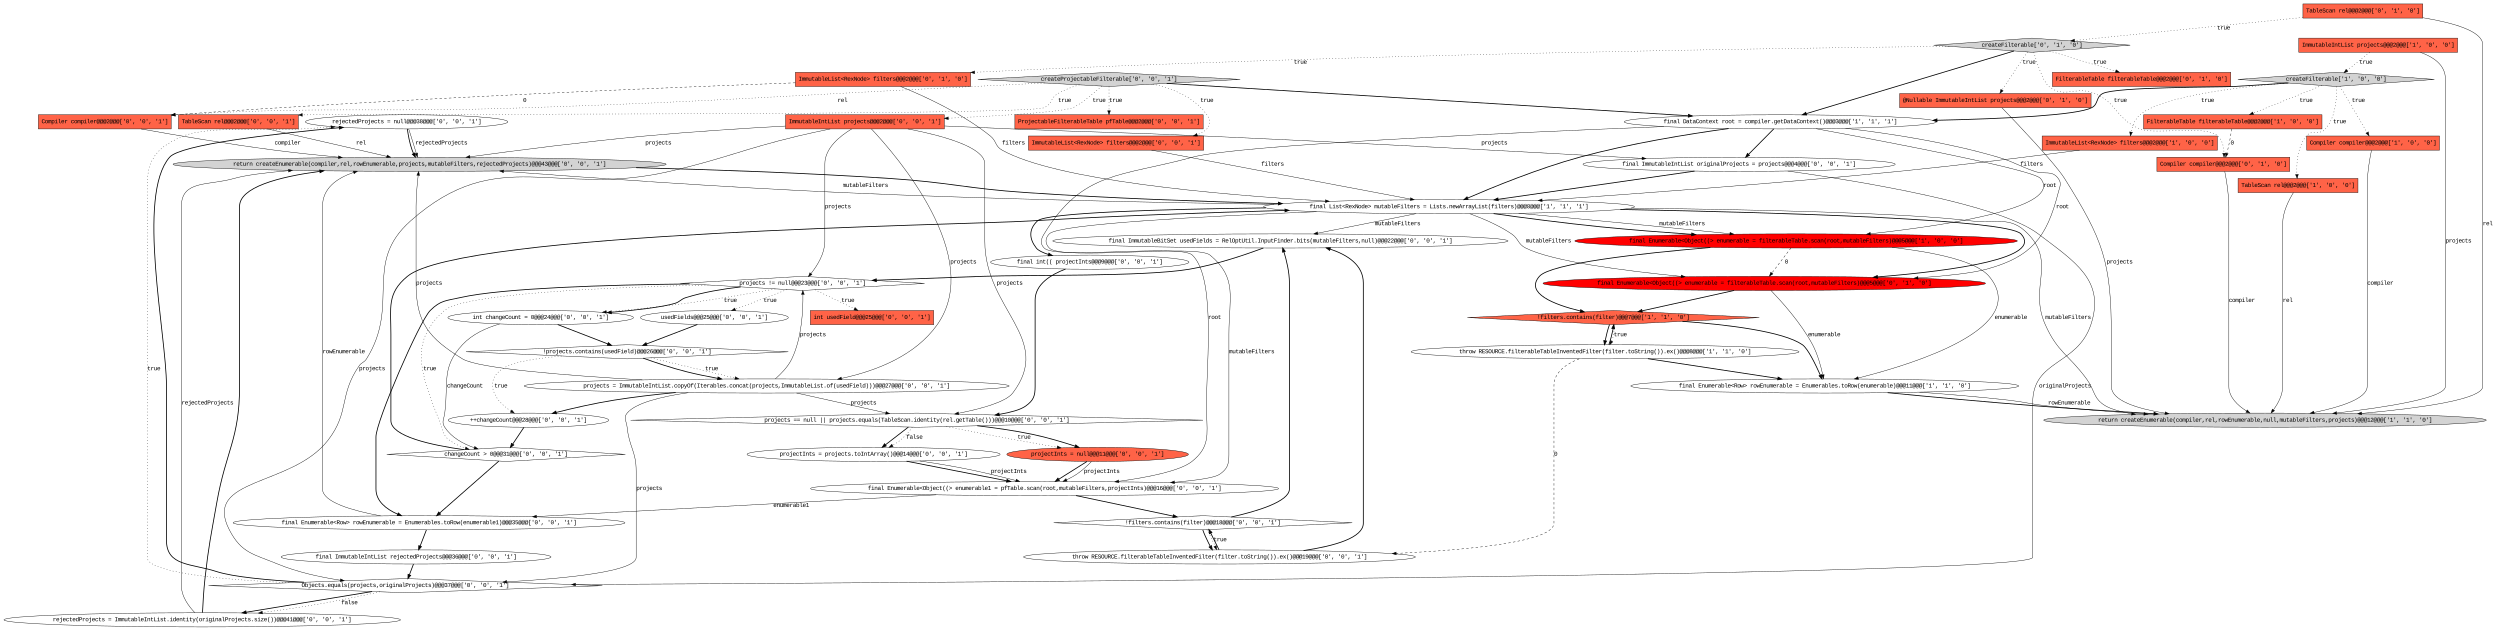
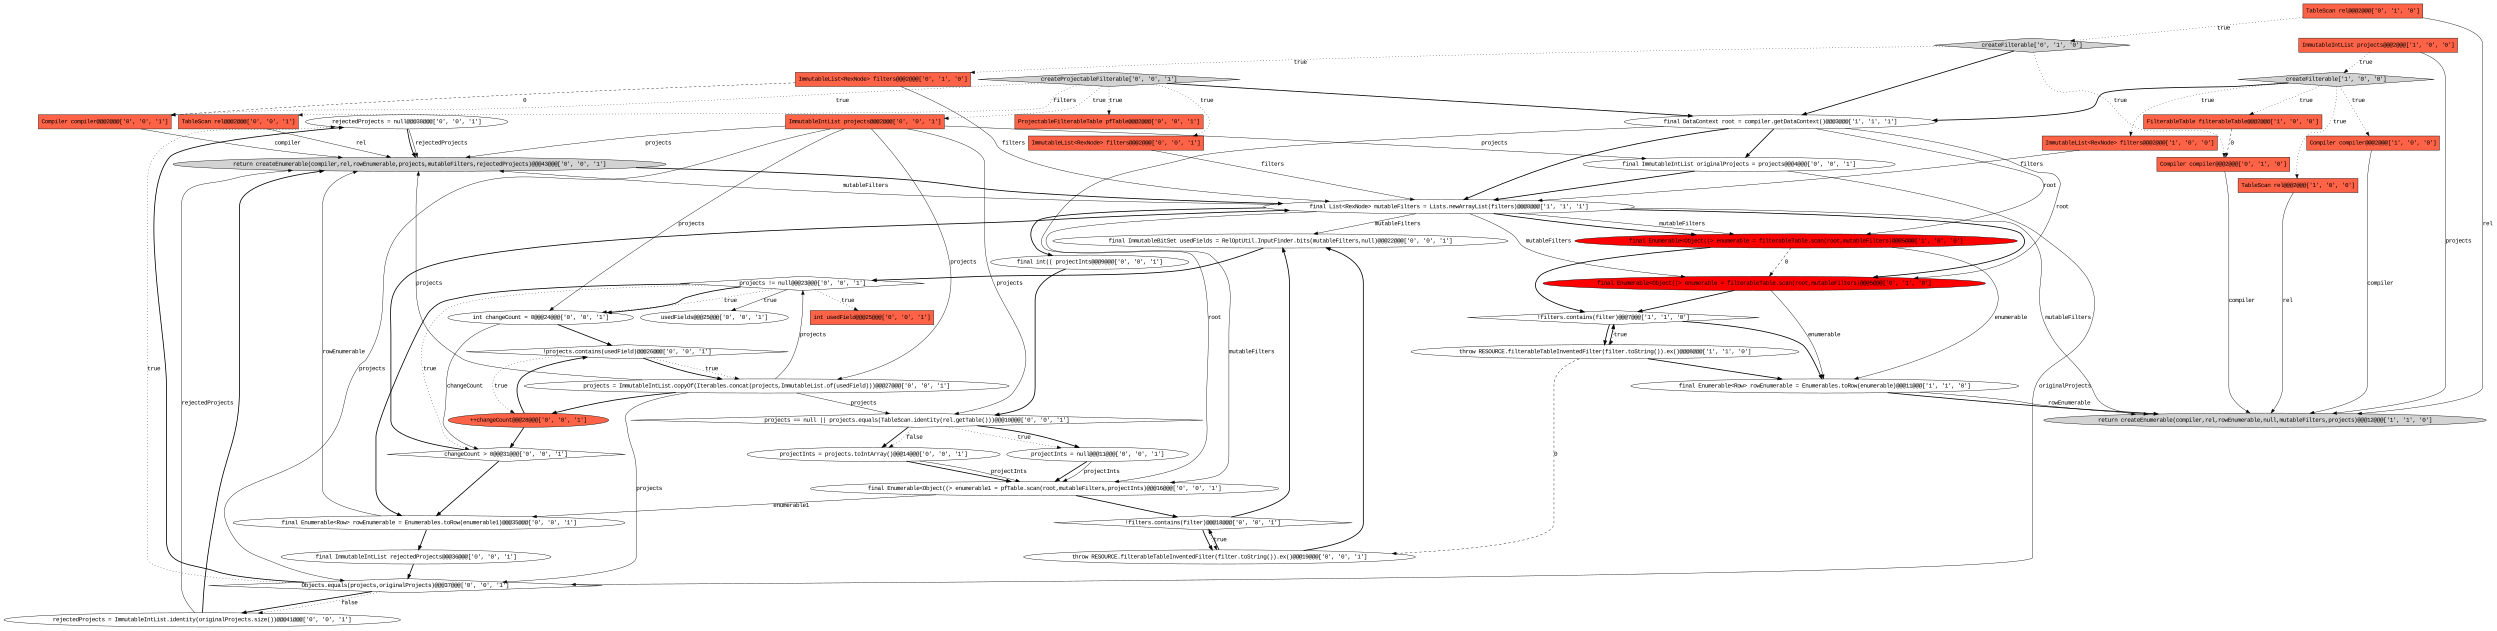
(2142, 79) -> none
(843, 101) -> (843, 101)
(1065, 101) -> (1065, 101)
(1995, 101) -> none
(825, 197) -> (694, 212)
(761, 299) -> (761, 299)
(1613, 318) -> (1613, 318)
(672, 334) -> (536, 370)
(528, 420) -> (528, 420)
(1098, 454) -> (1098, 454)
